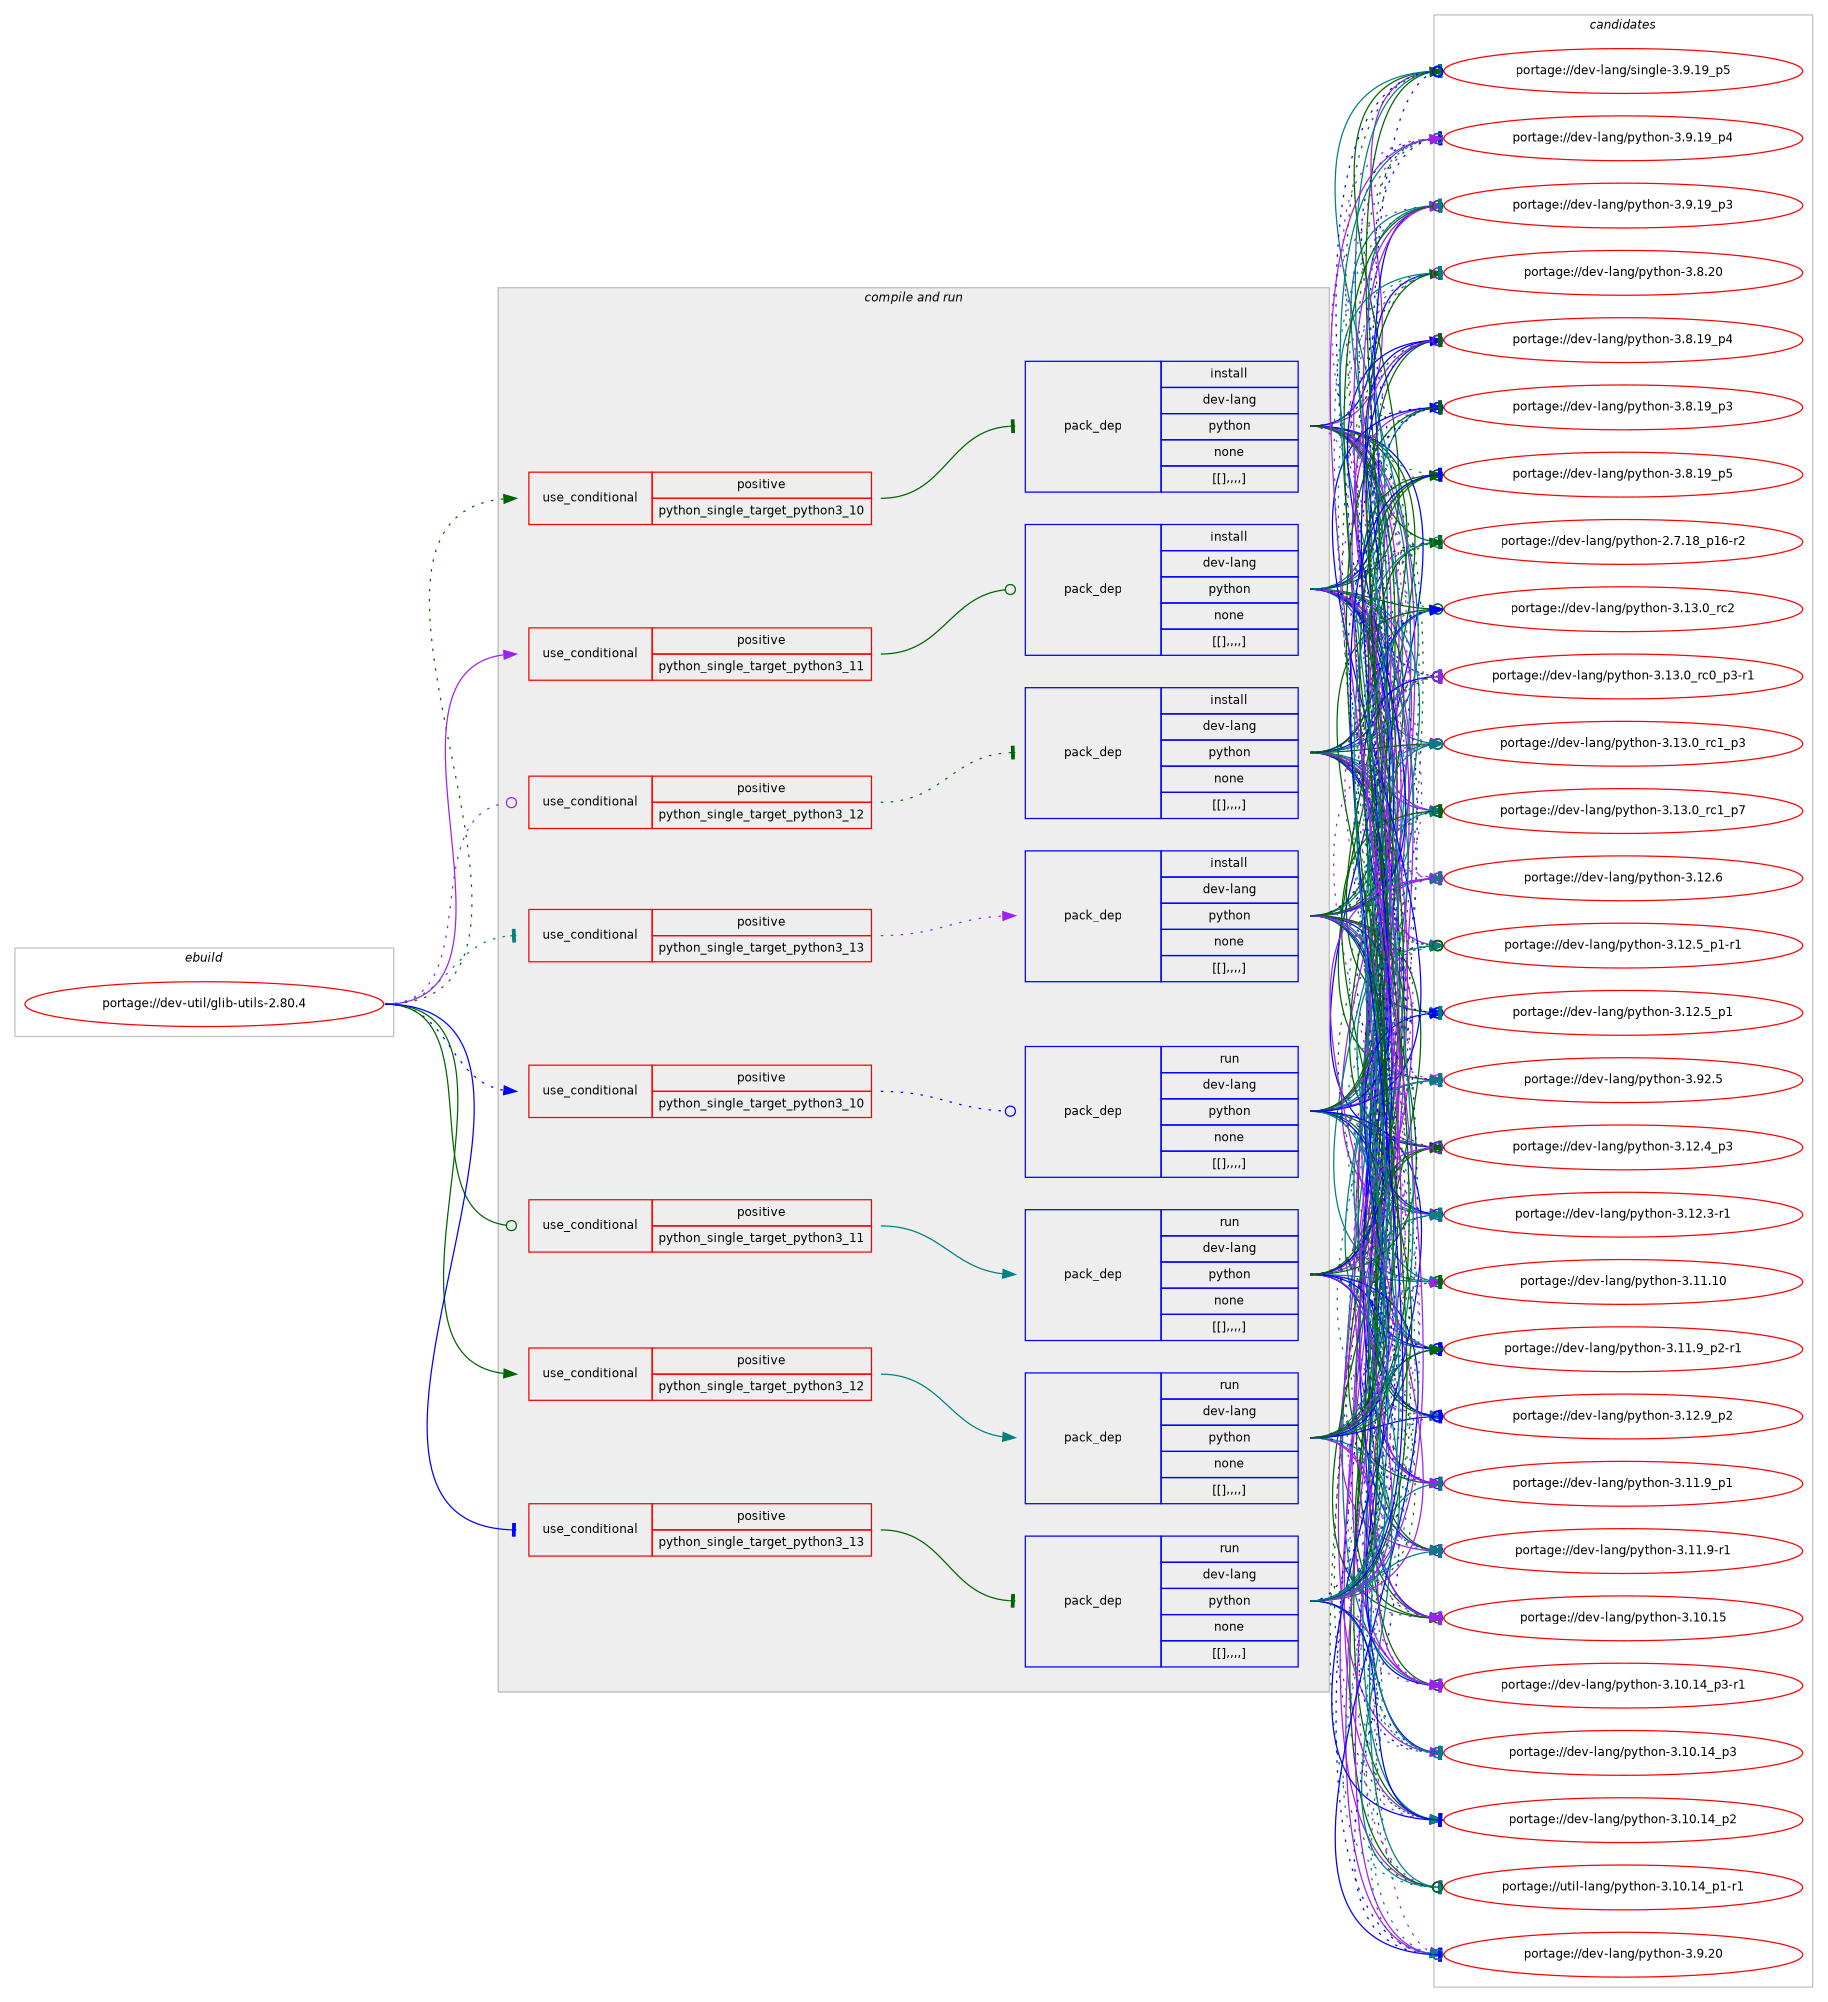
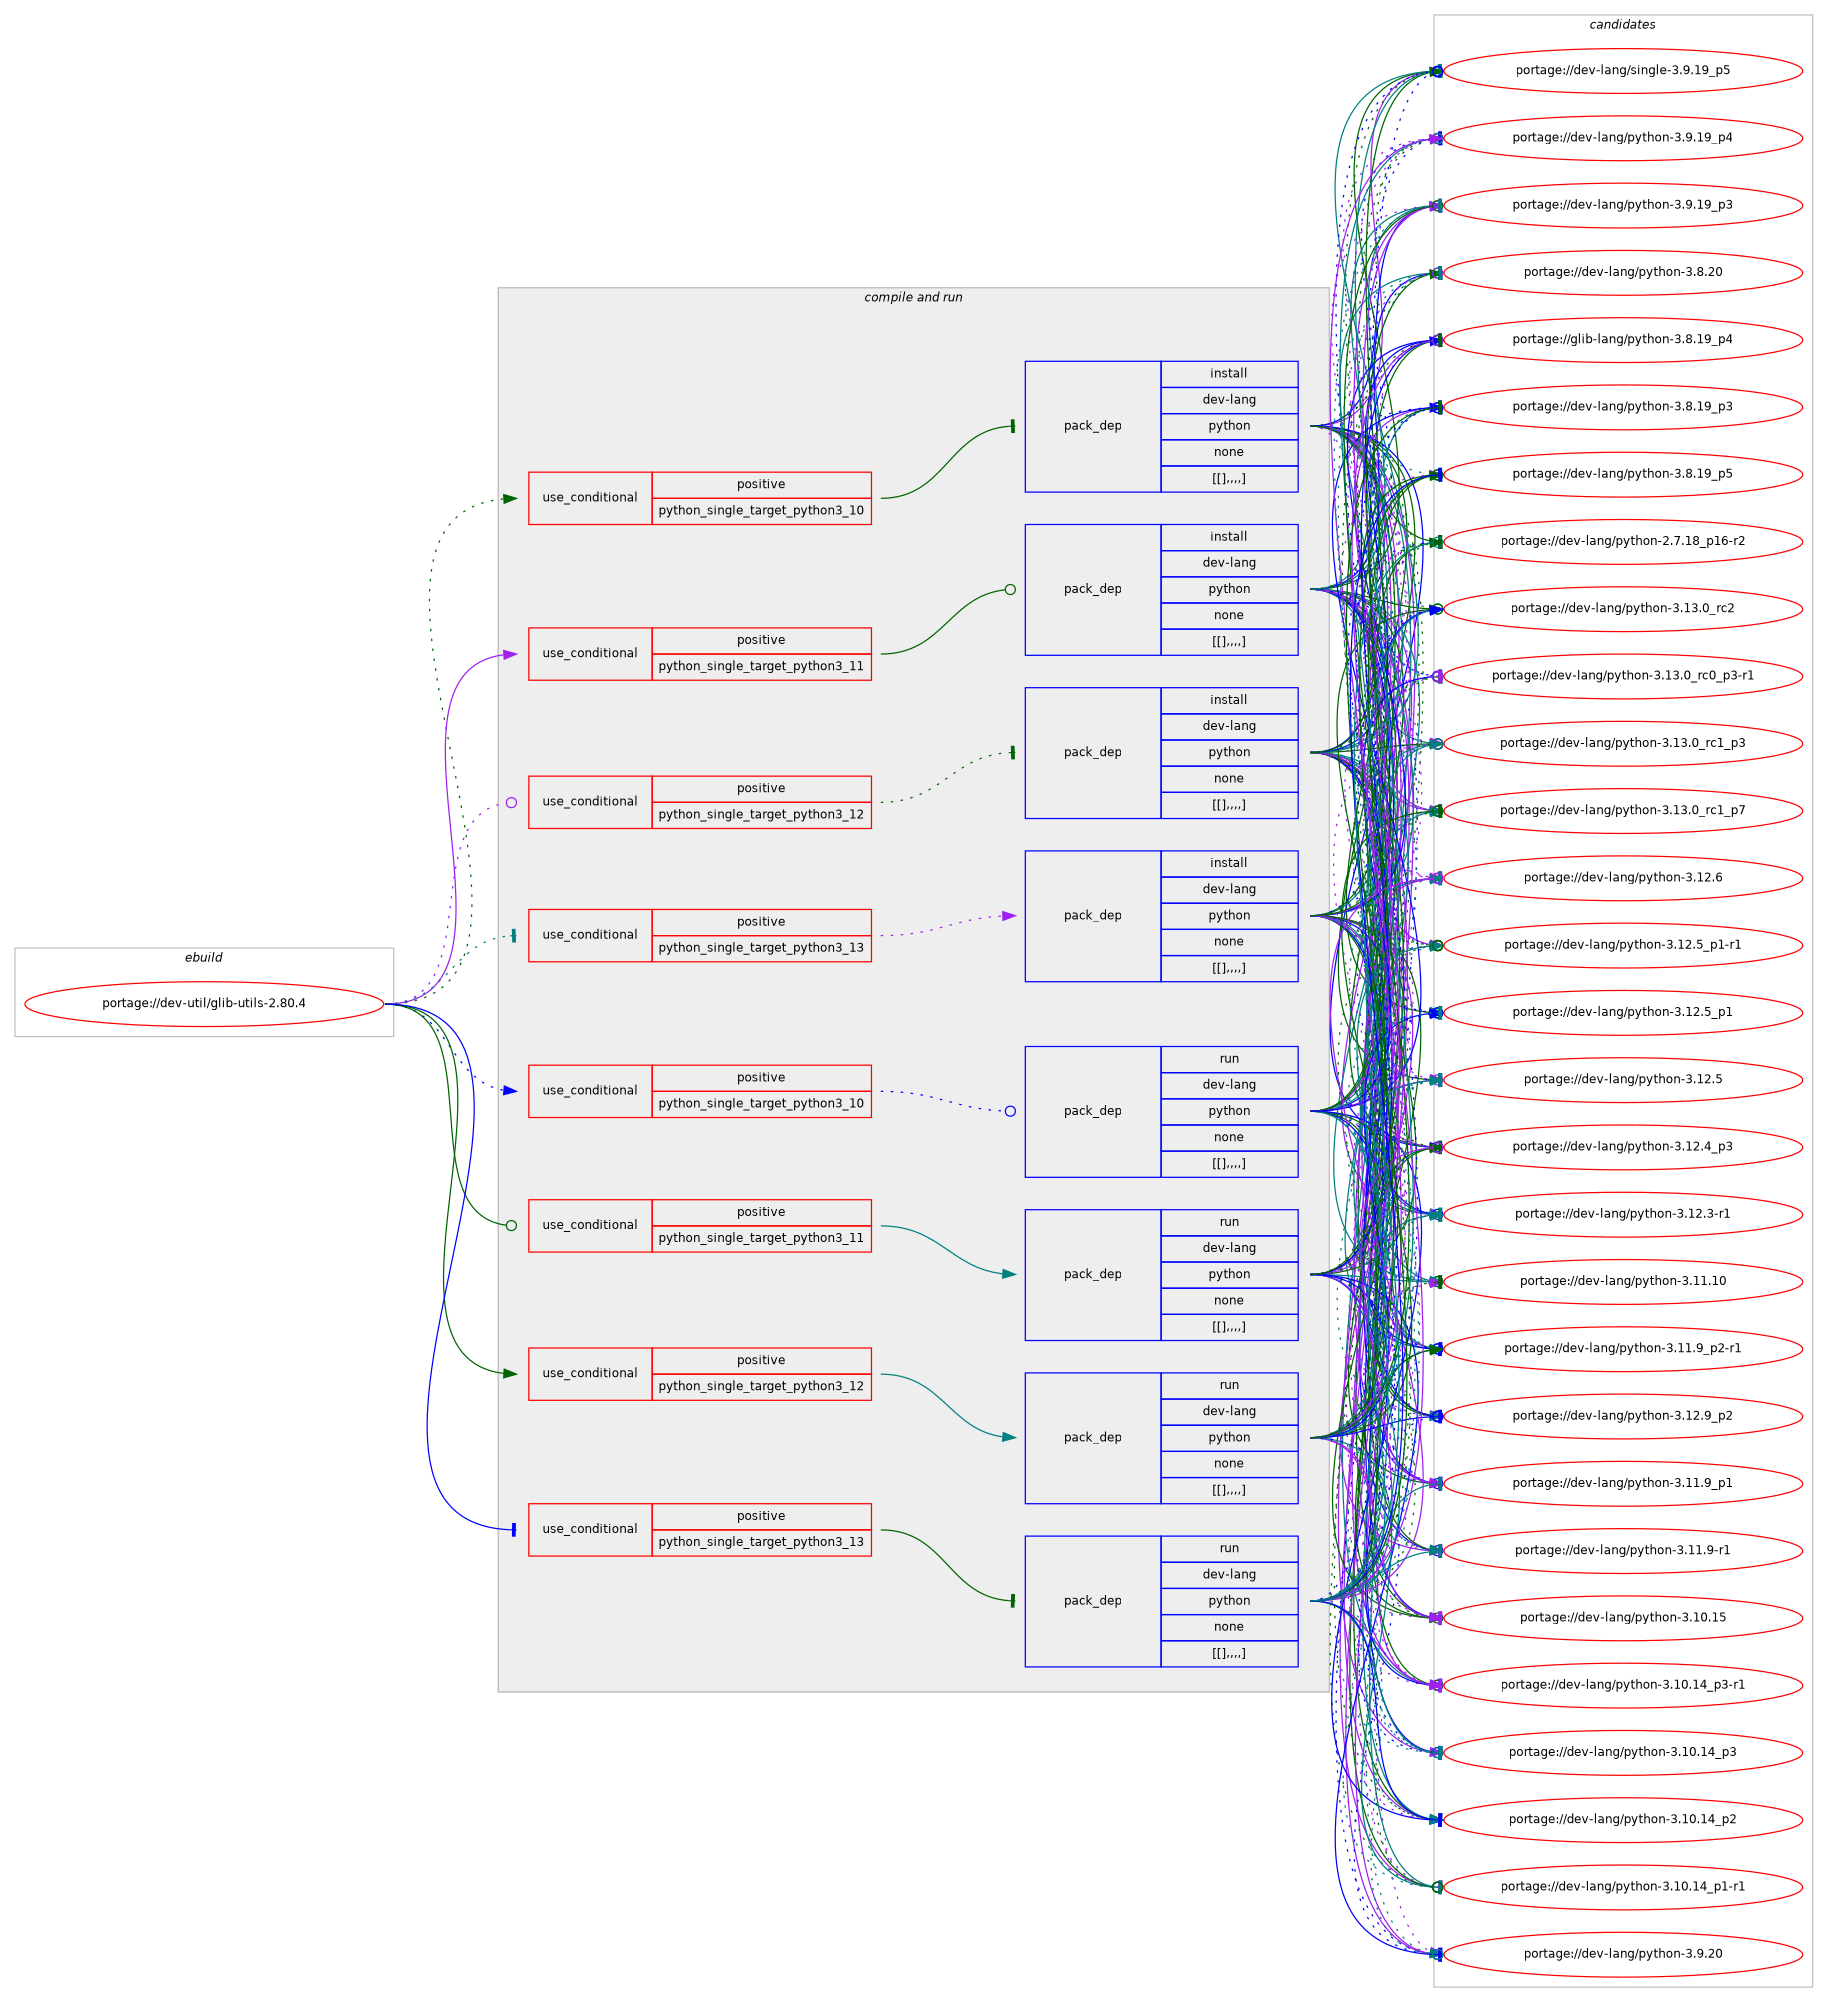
(1623, 340) -> (1623, 340)
(1623, 1080) -> (1623, 1080)
(1623, 1887) -> (1623, 1887)
